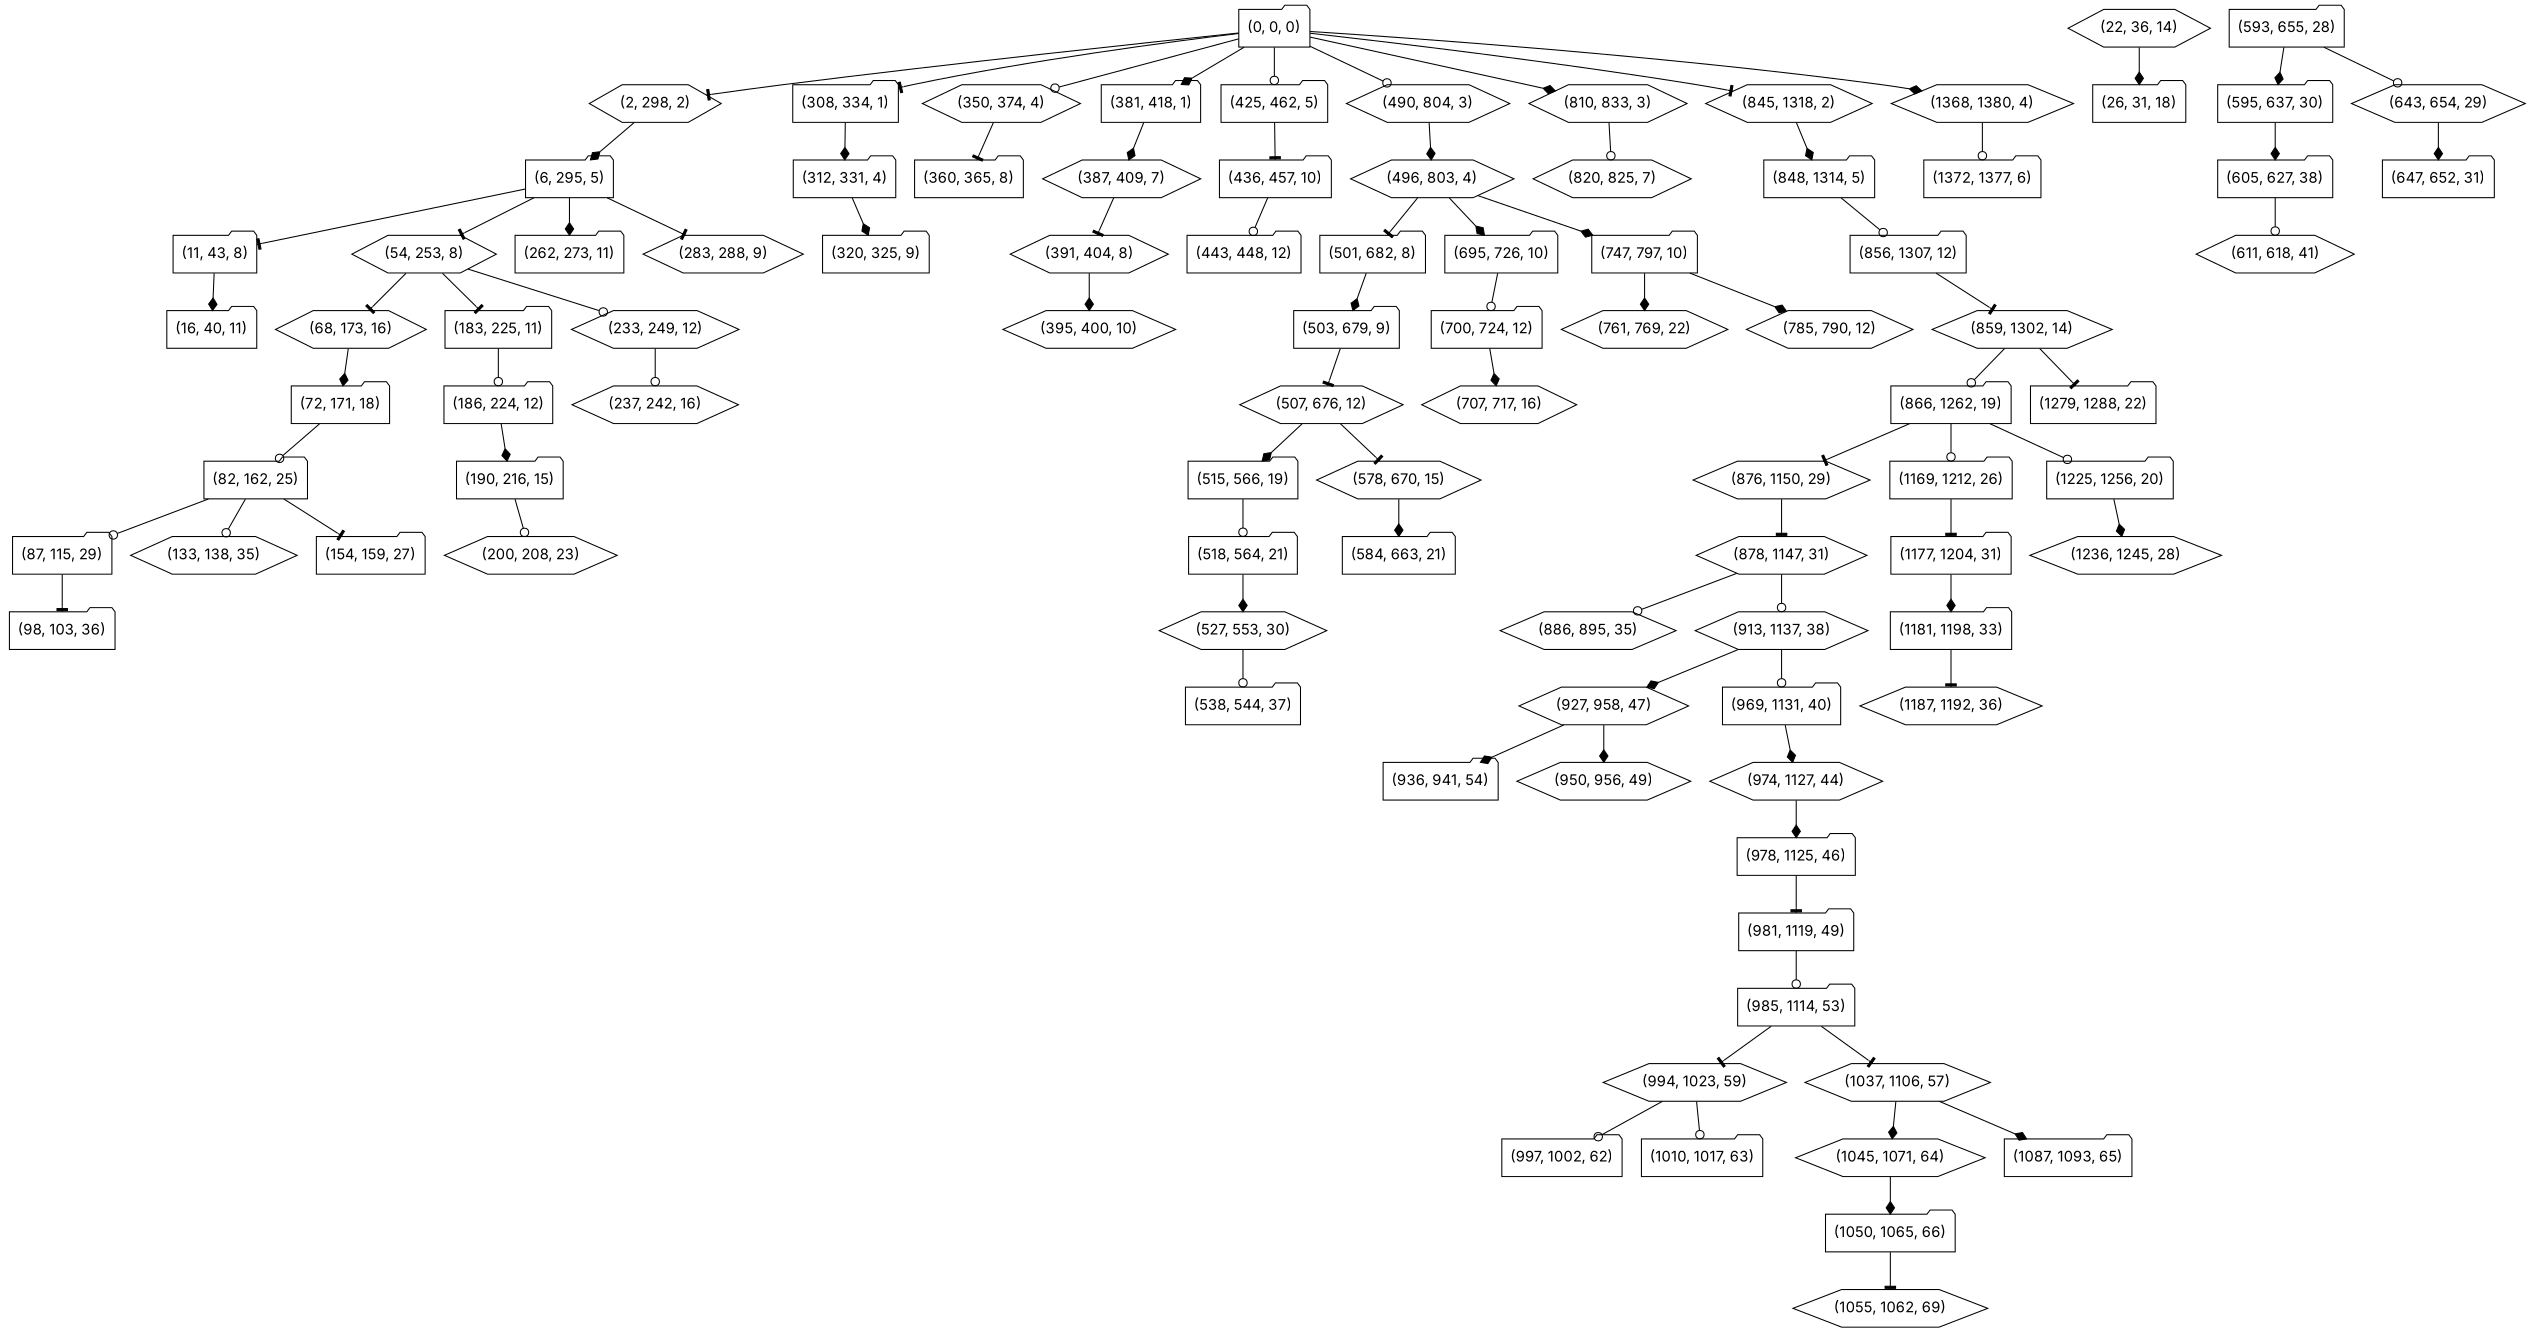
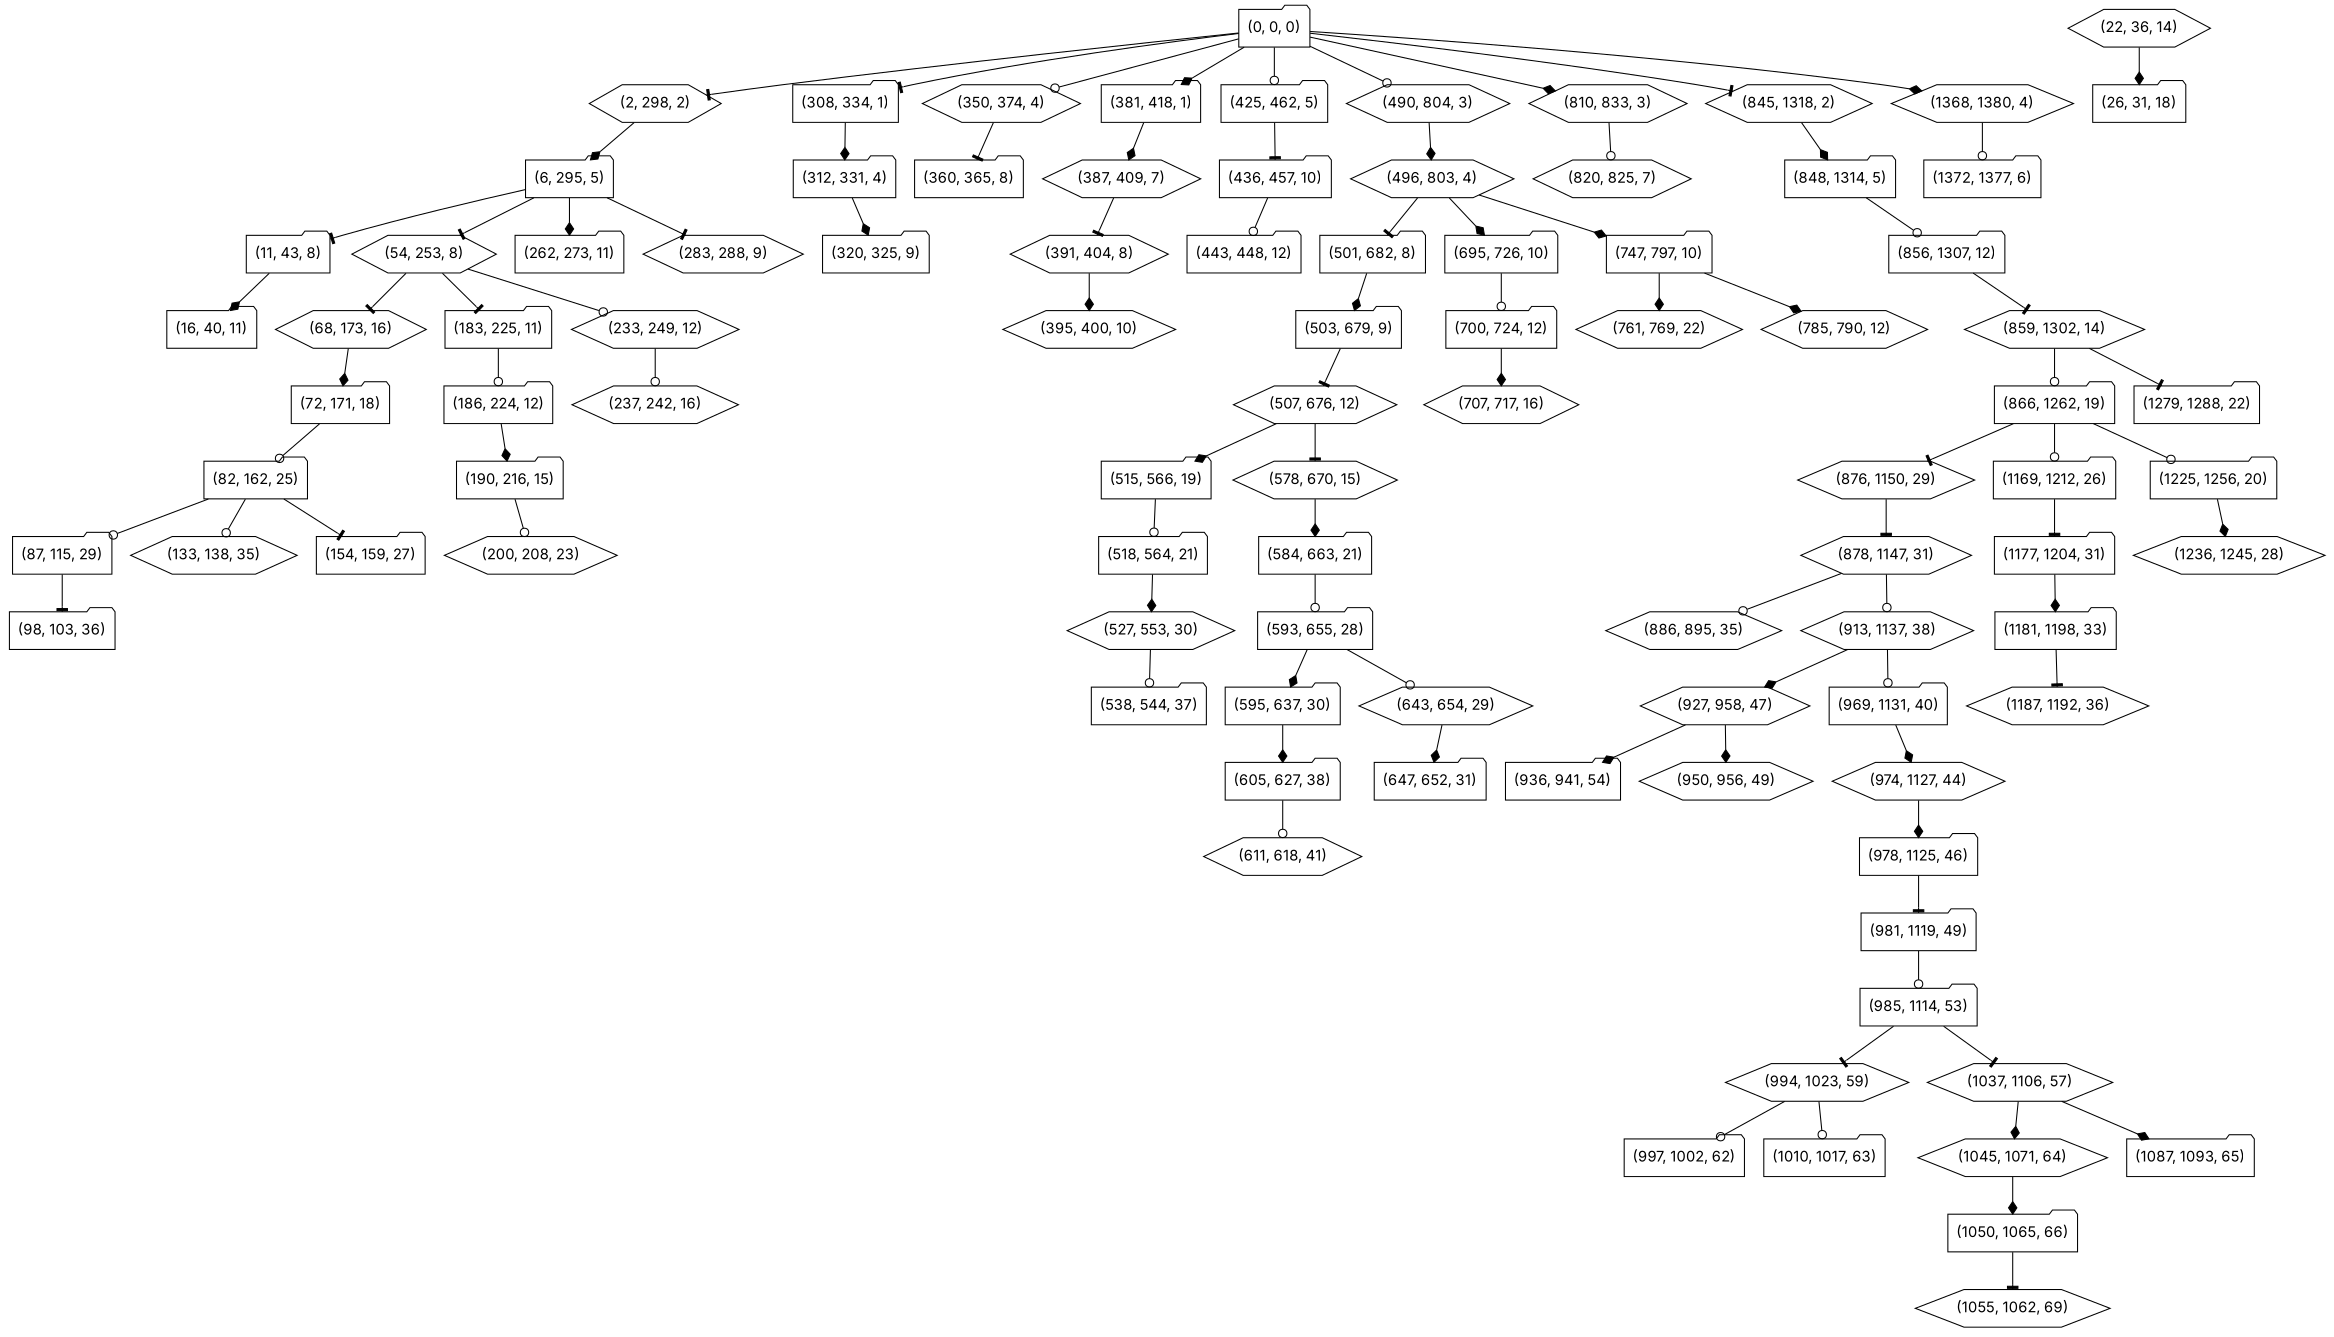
none -> (1315, 589)
